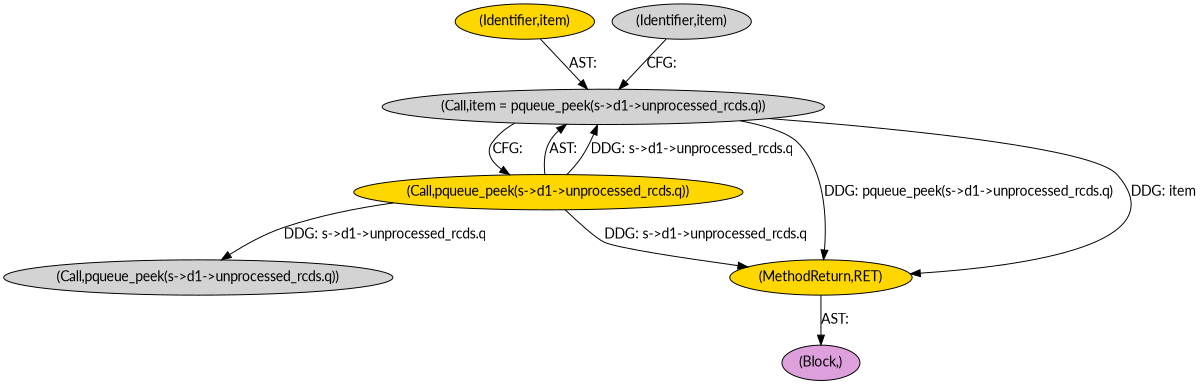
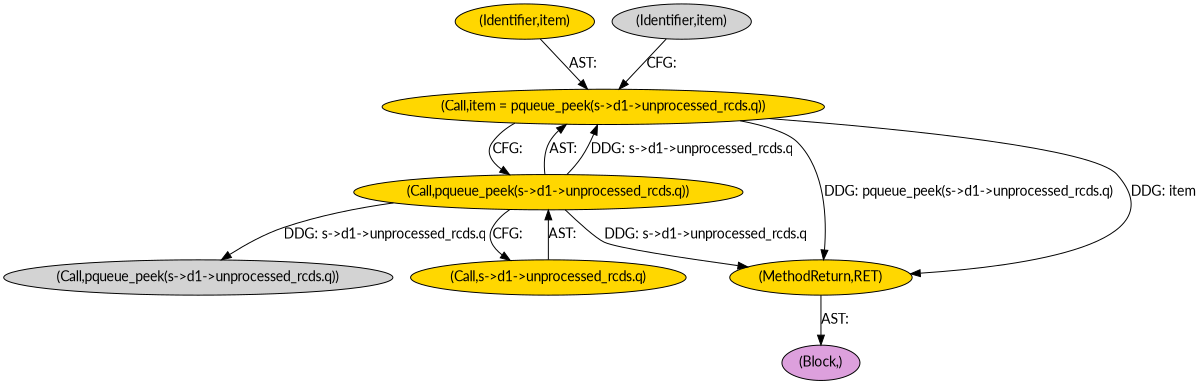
(603, 107) -> (603, 107)
none -> (548, 277)
